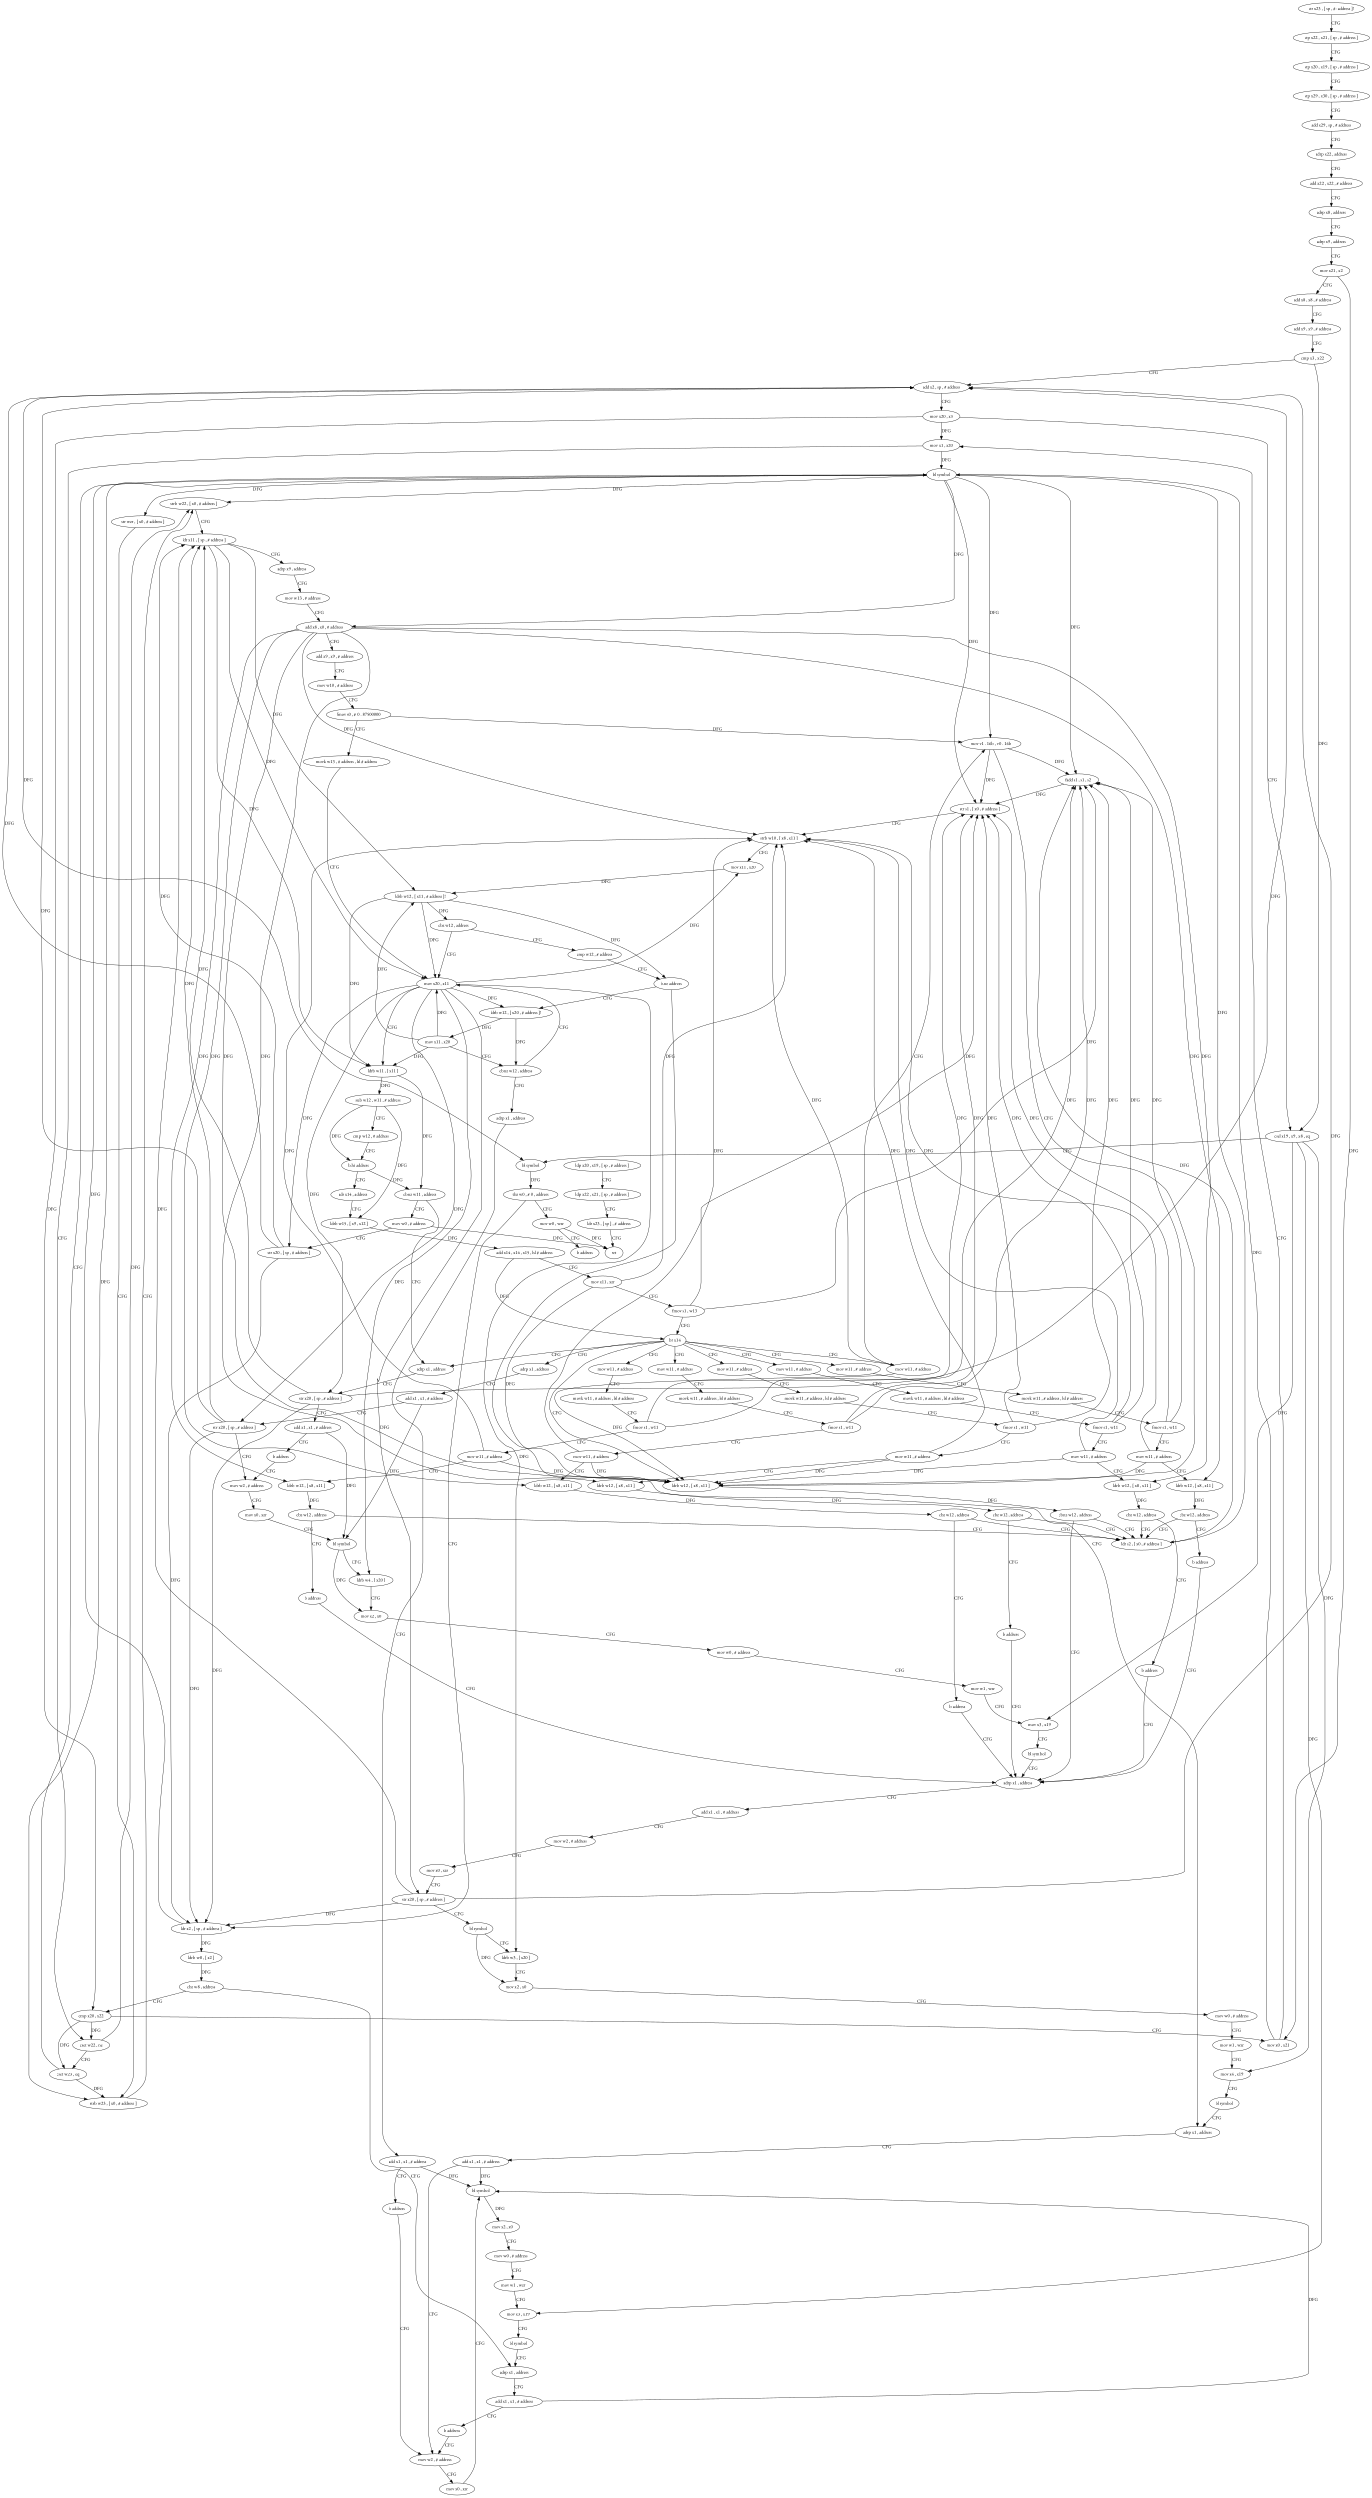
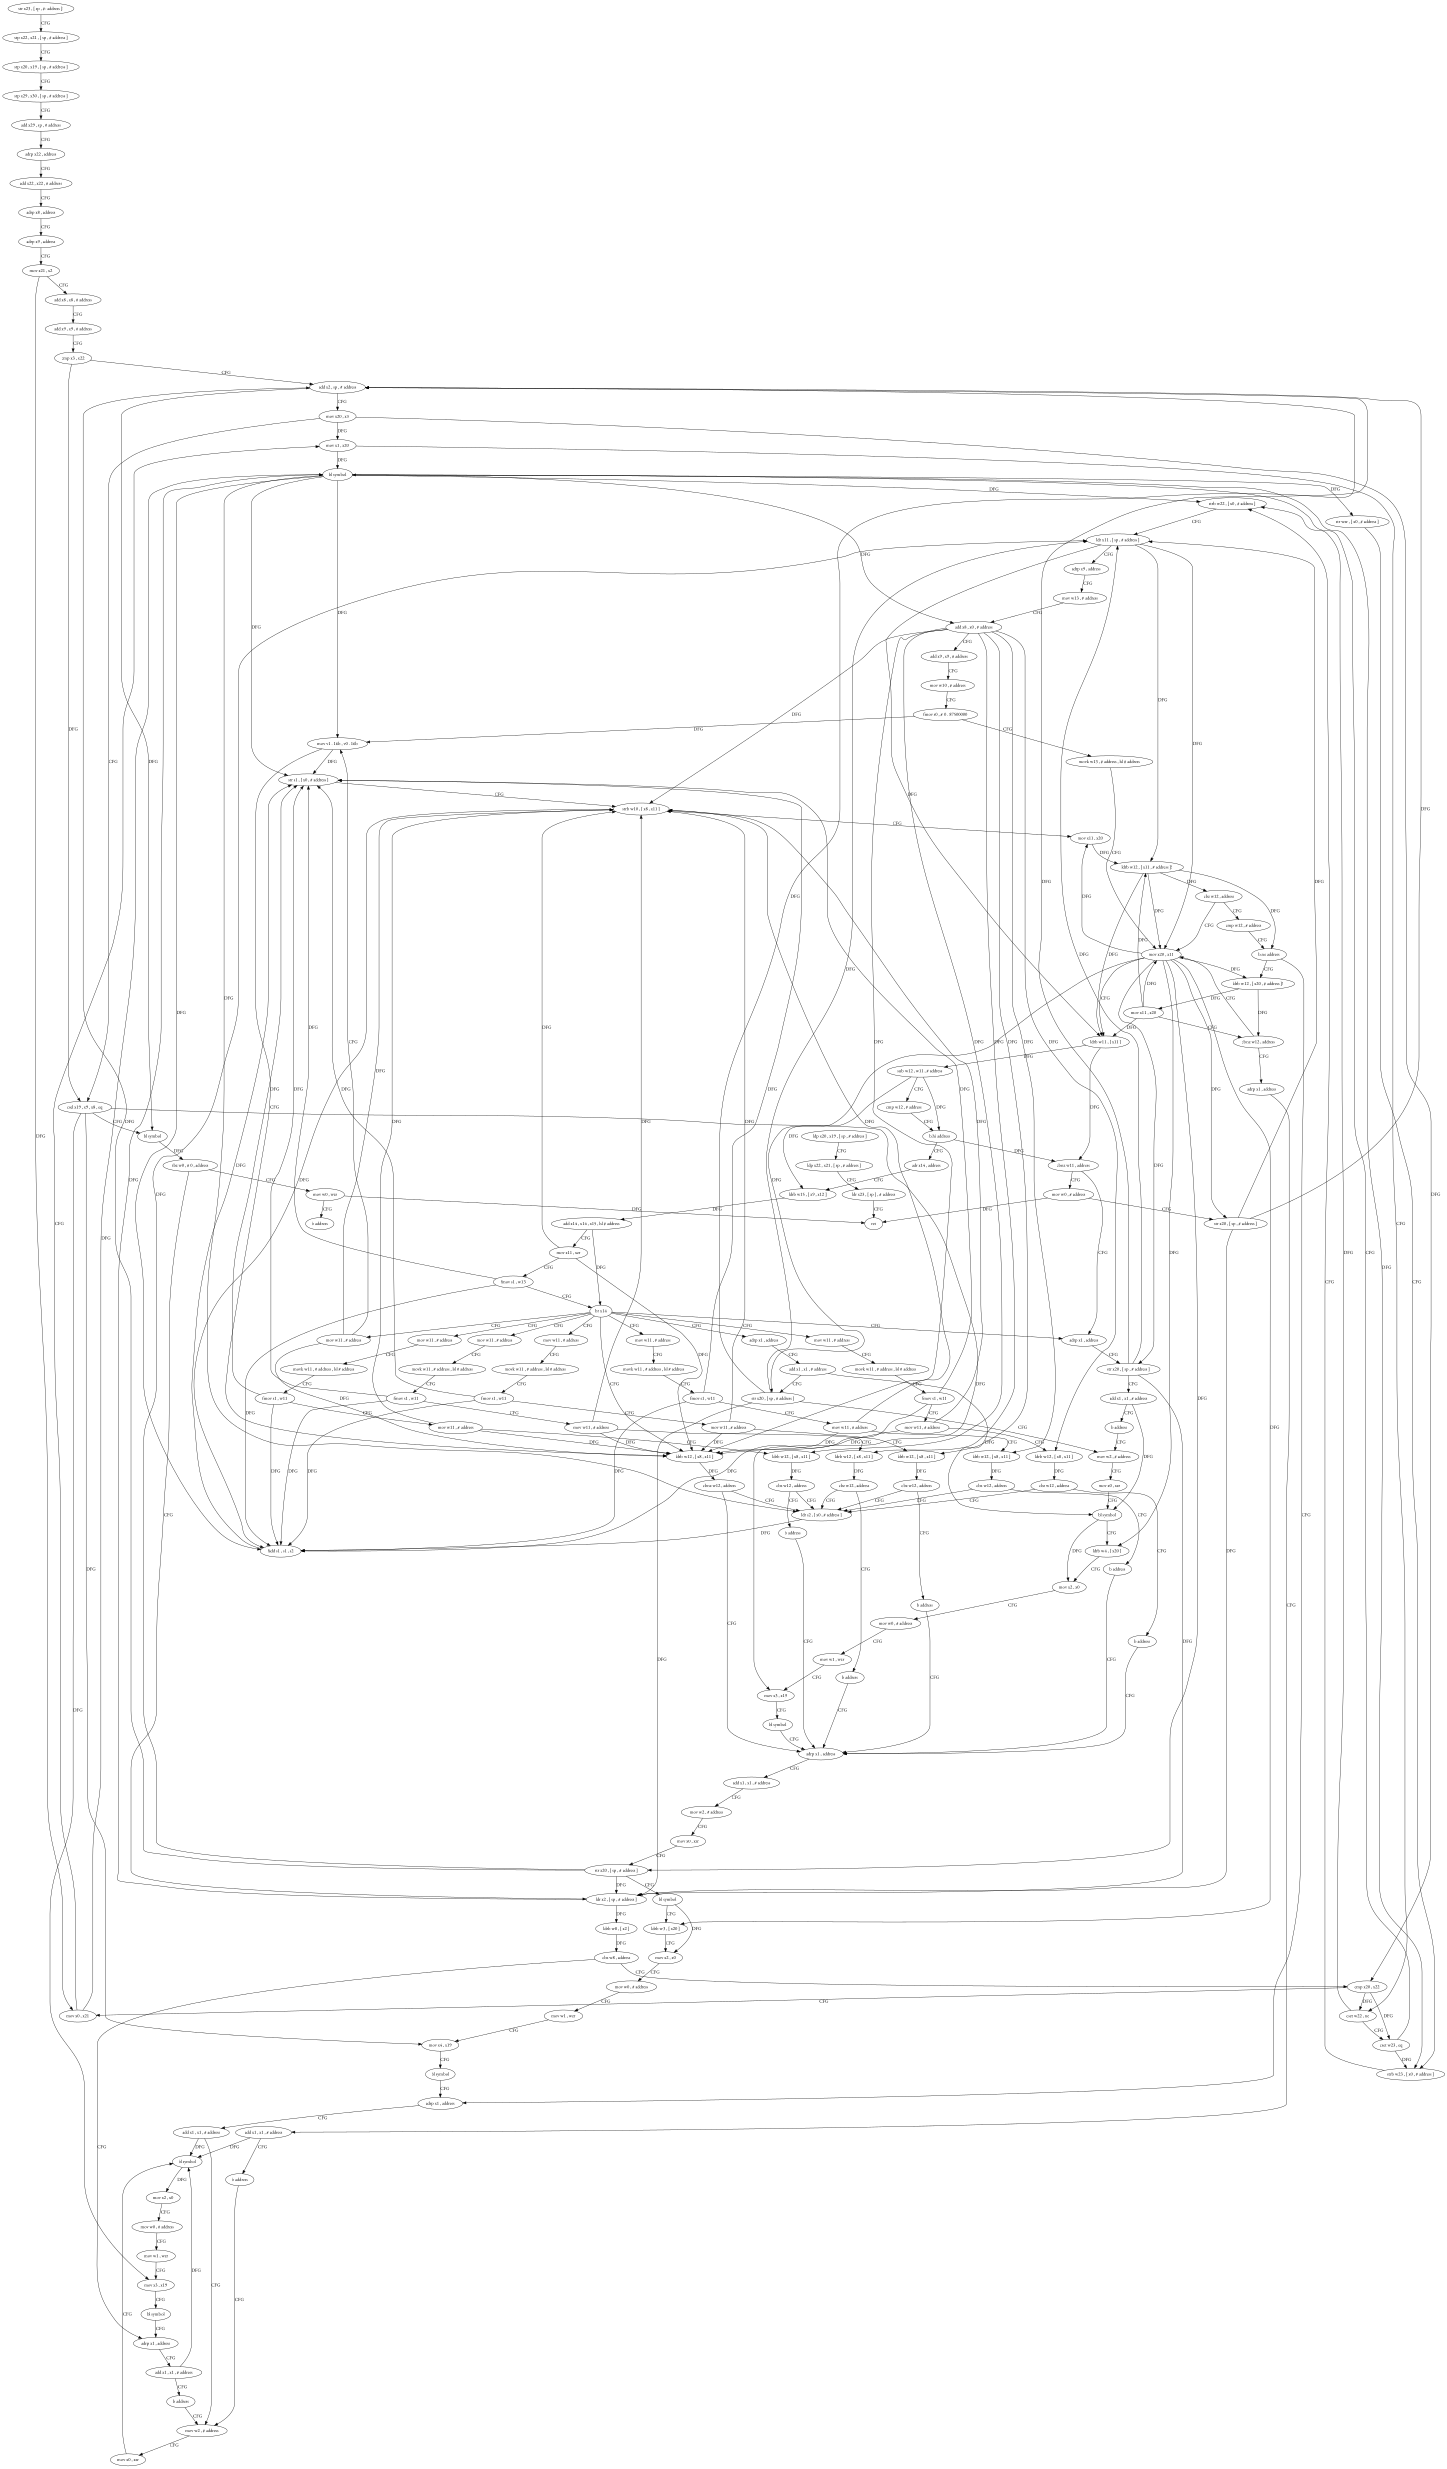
(1038, 759) -> (335, 1086)
